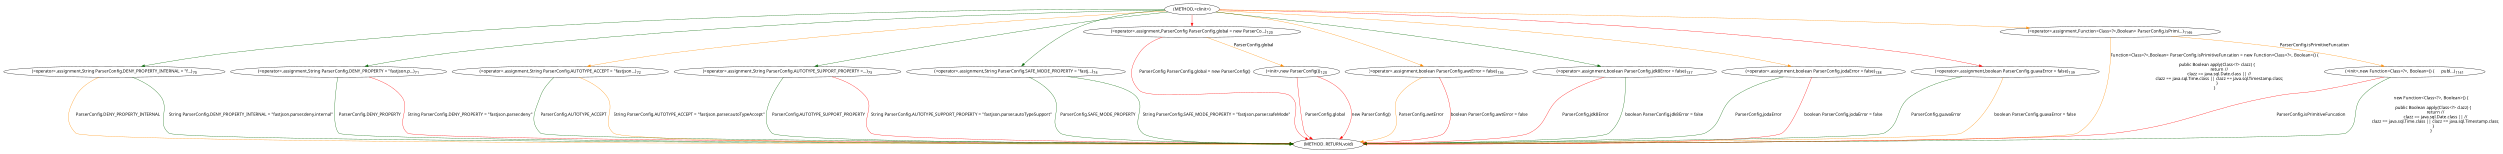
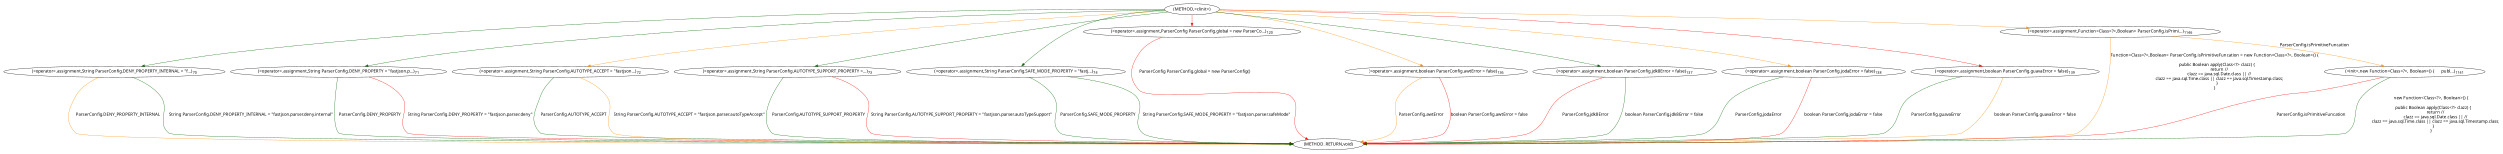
(1297, 72) -> none
